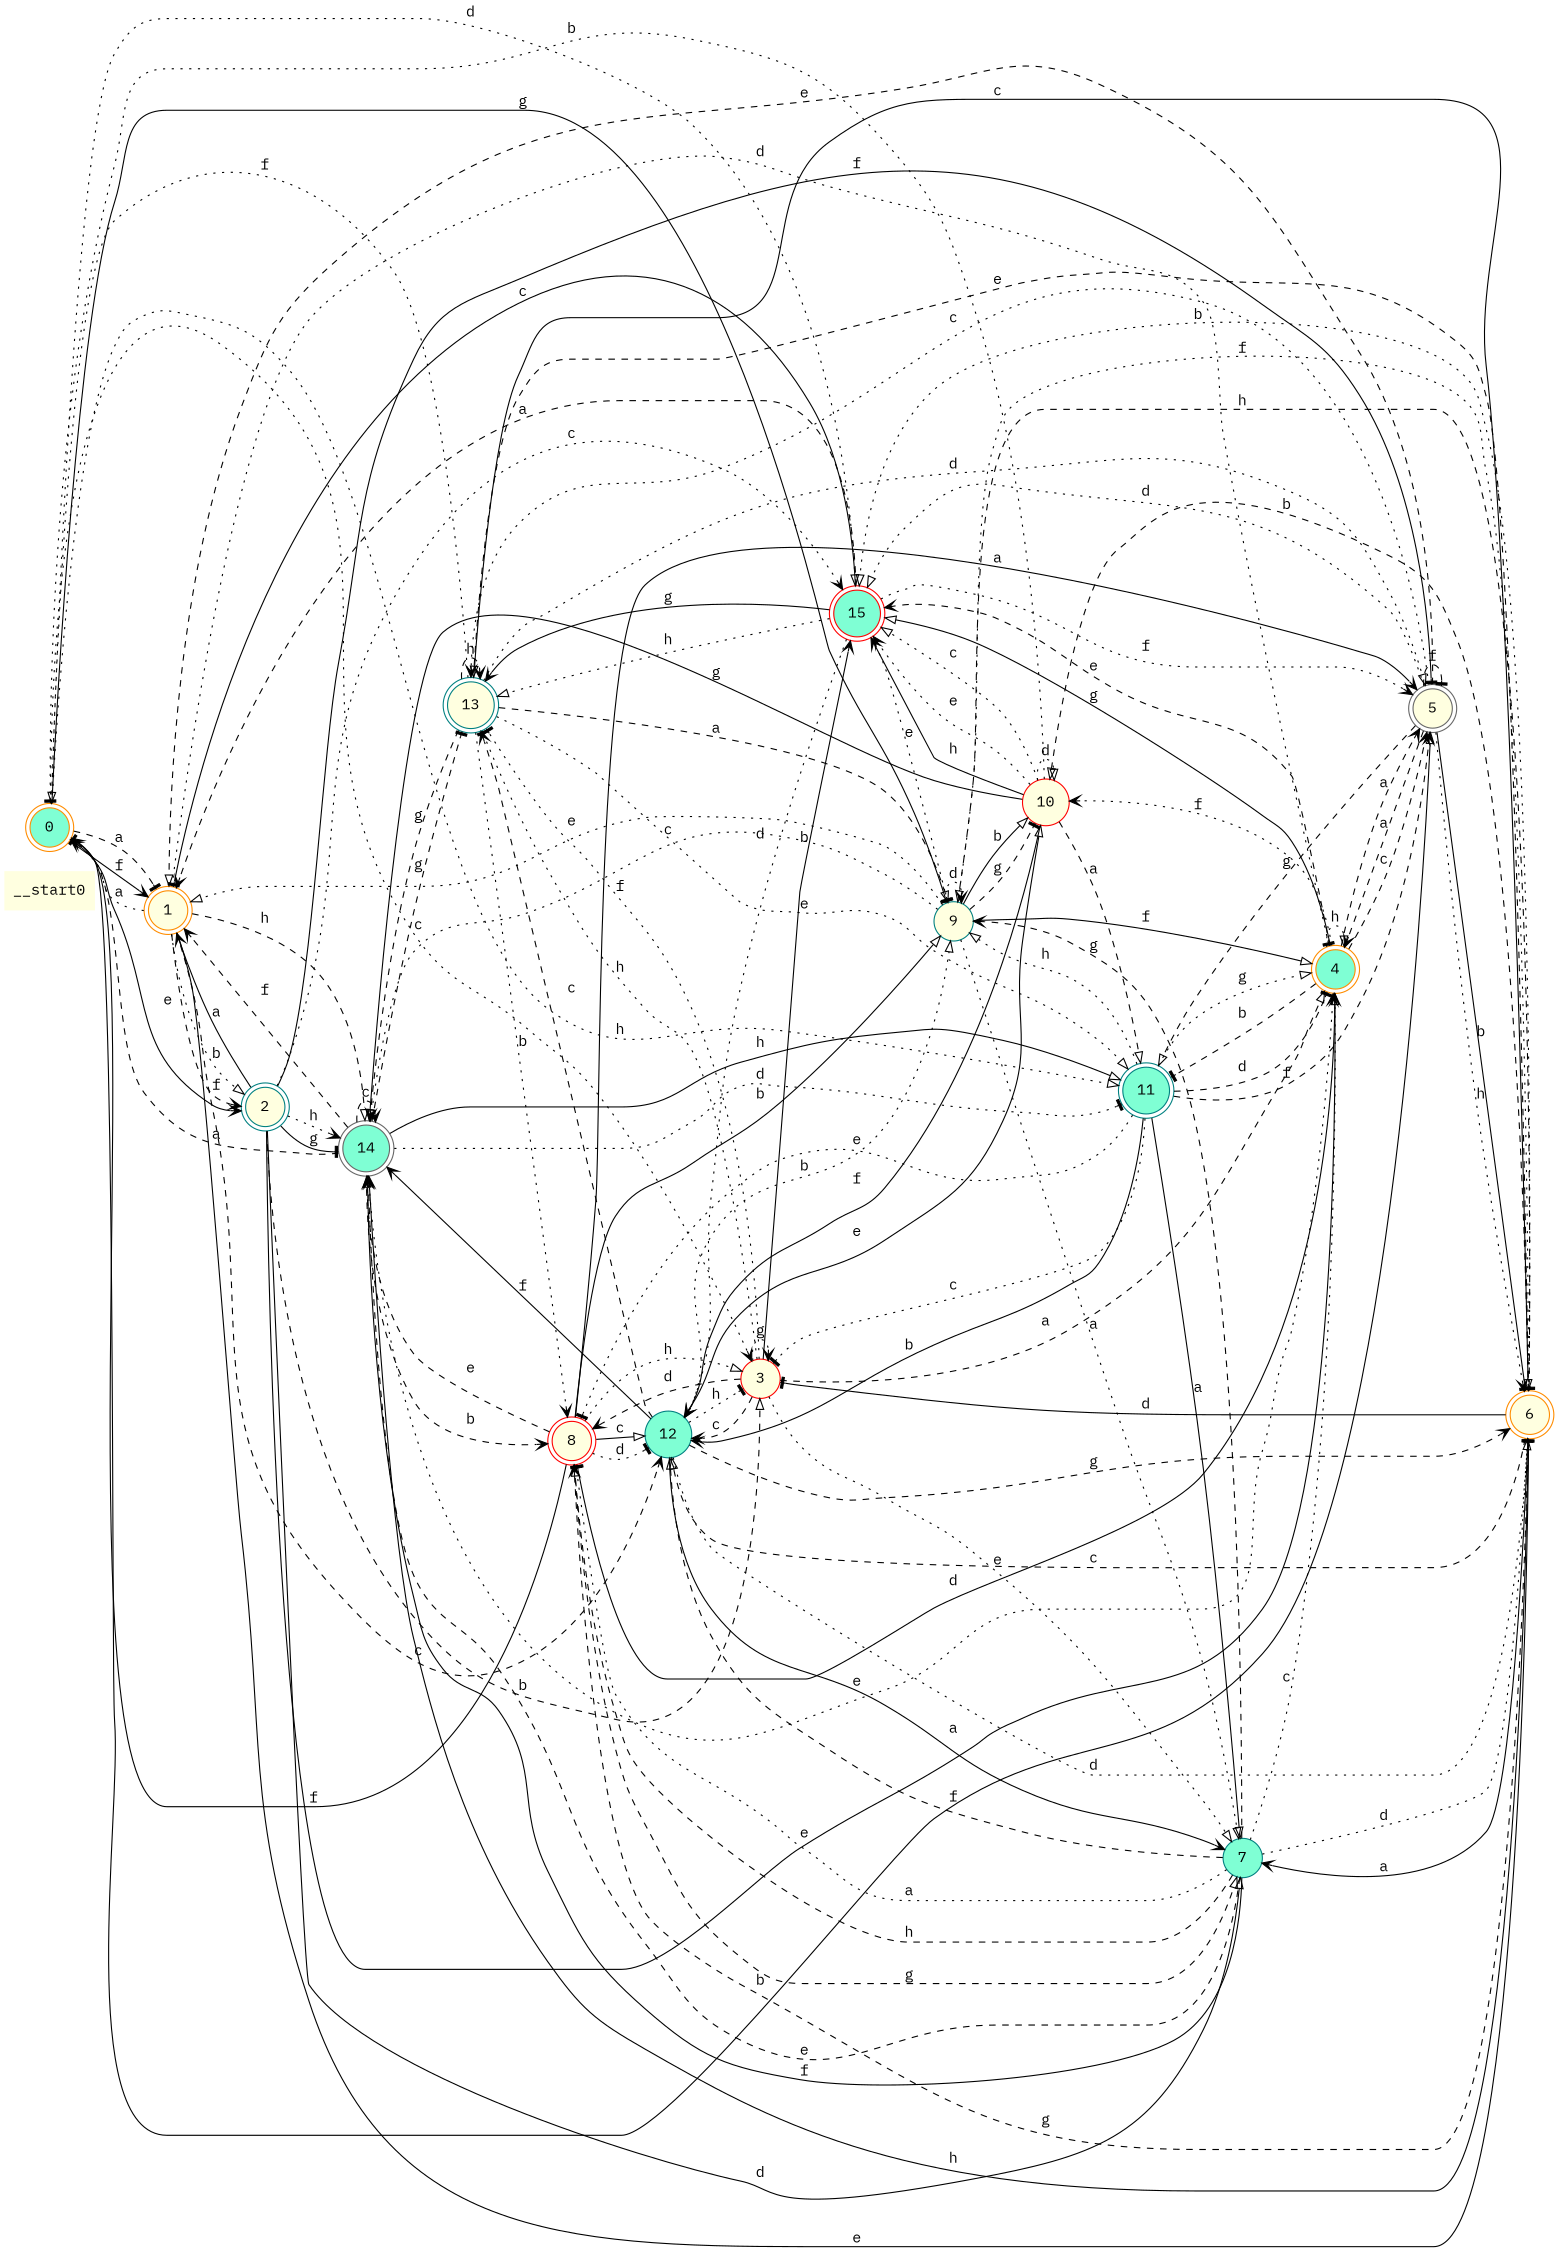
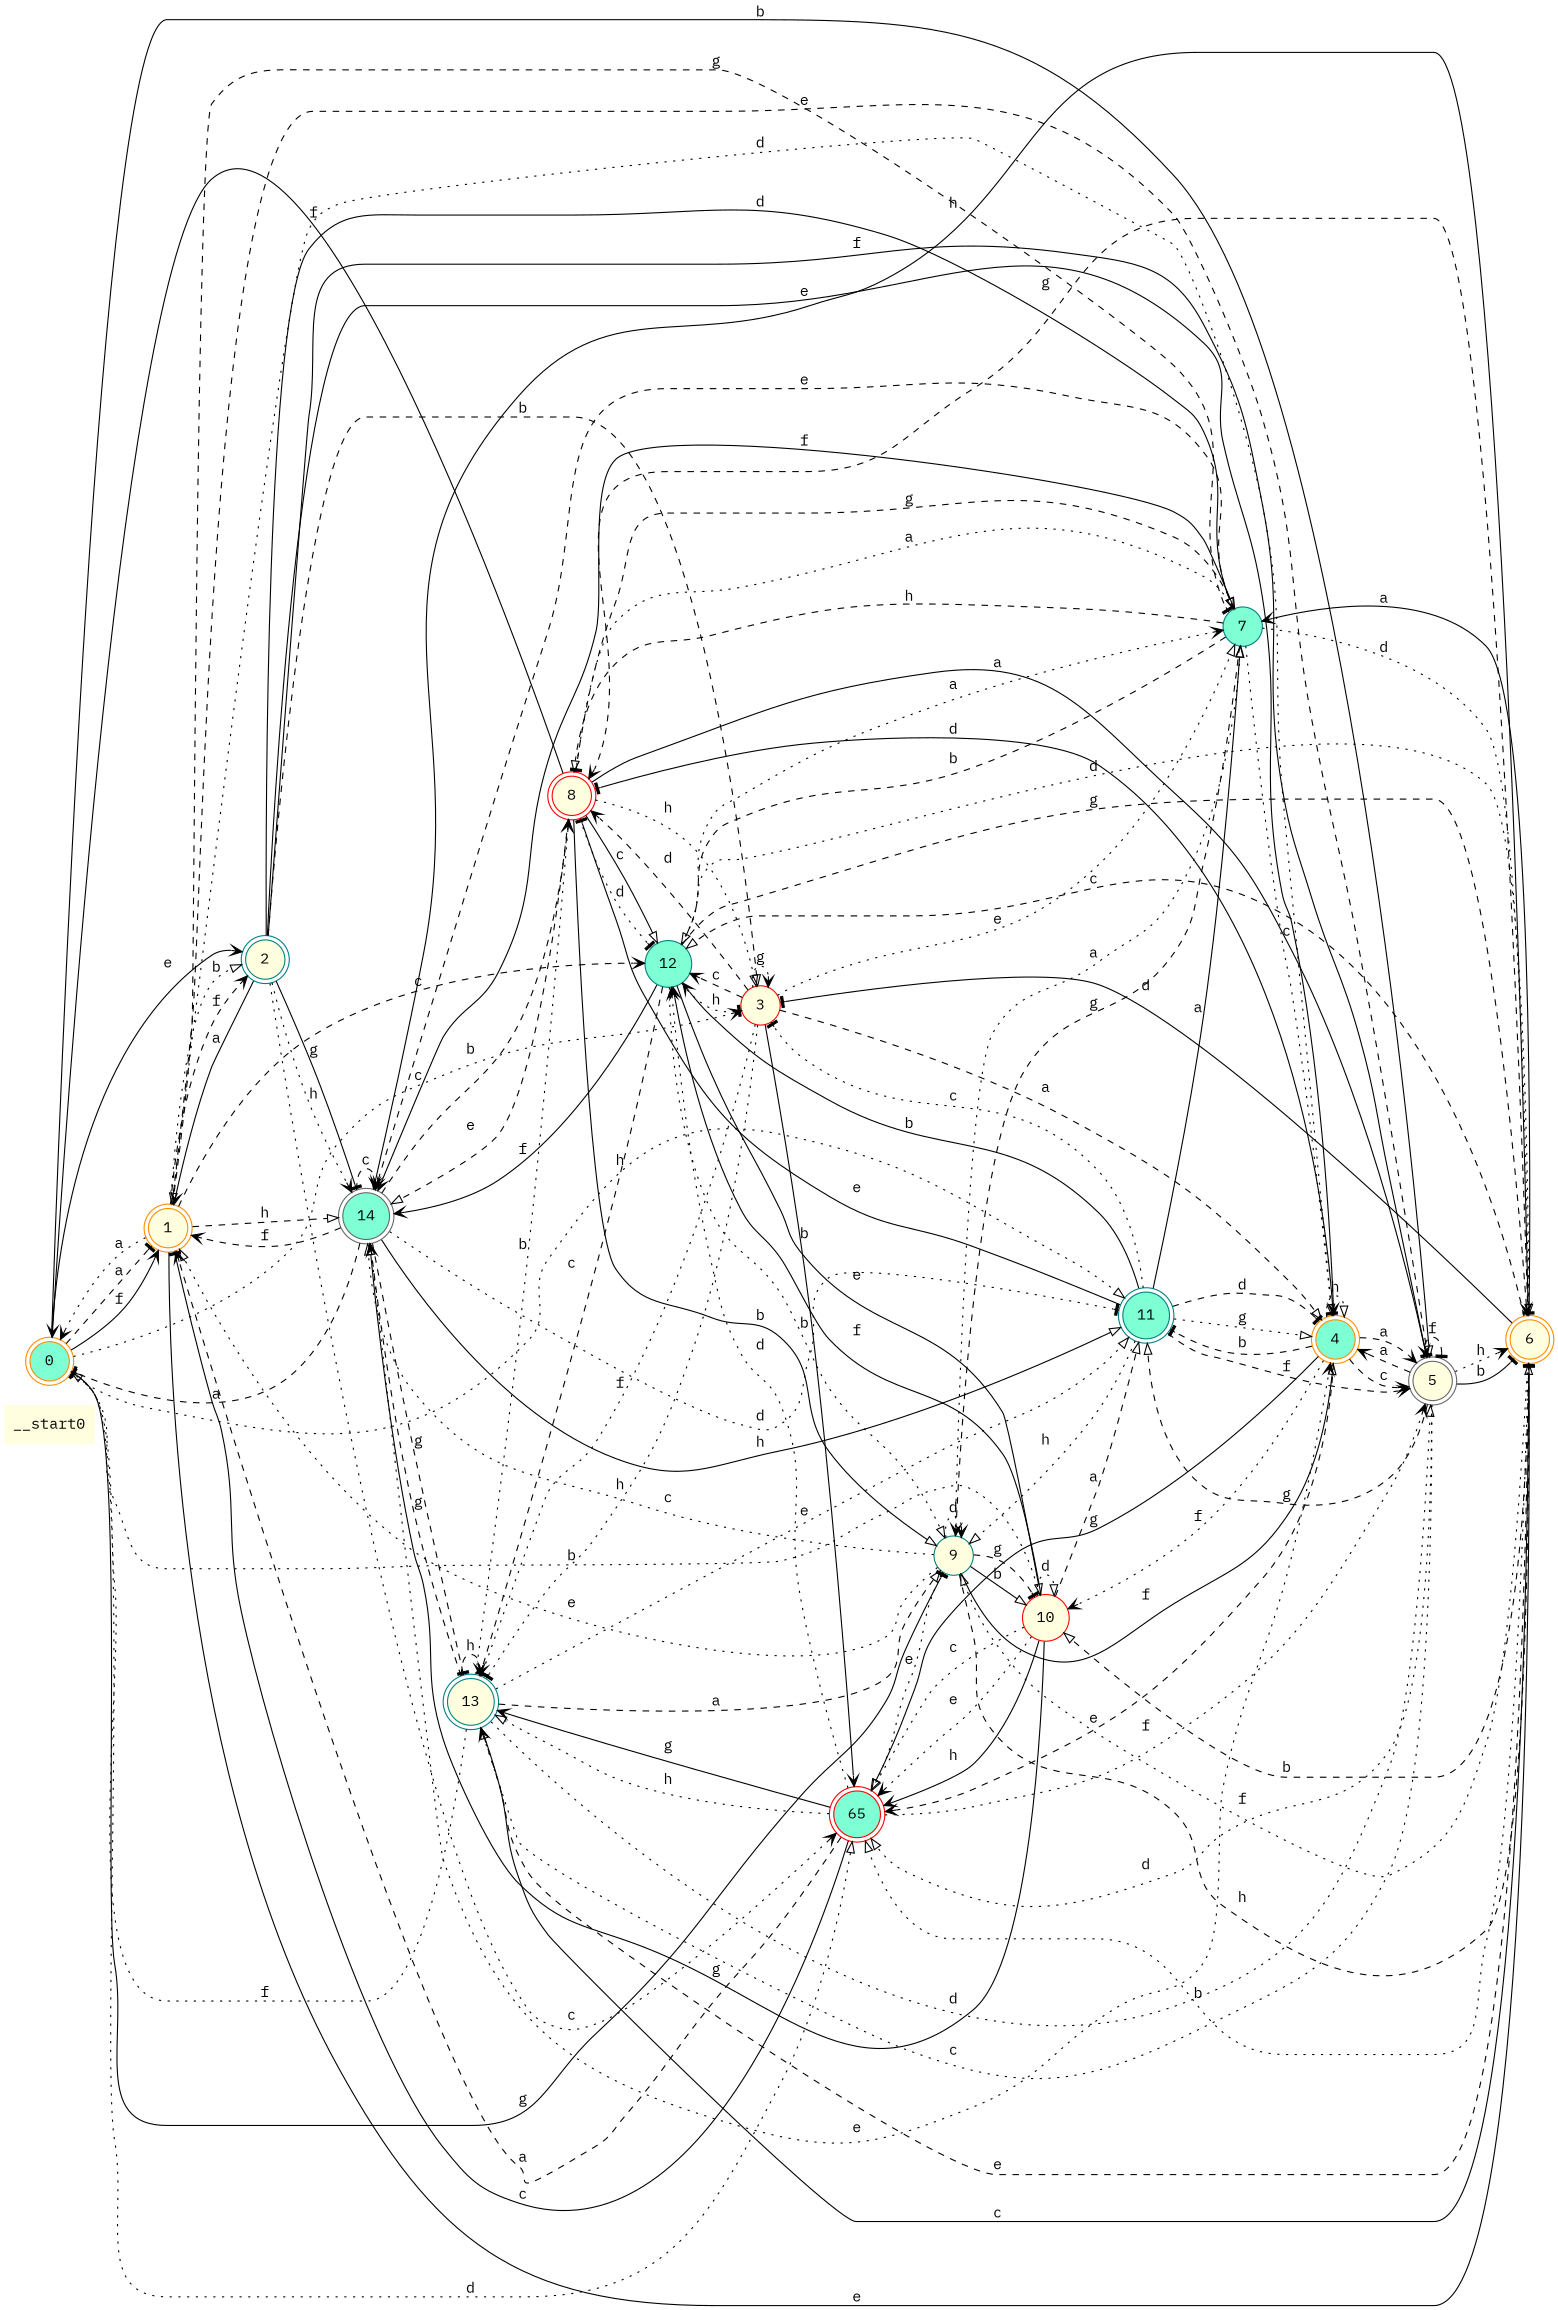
none -> (308, 70)
(857, 614) -> (857, 1814)
(805, 1153) -> (767, 1155)
(886, 1706) -> (890, 722)
(954, 1797) -> (954, 759)
